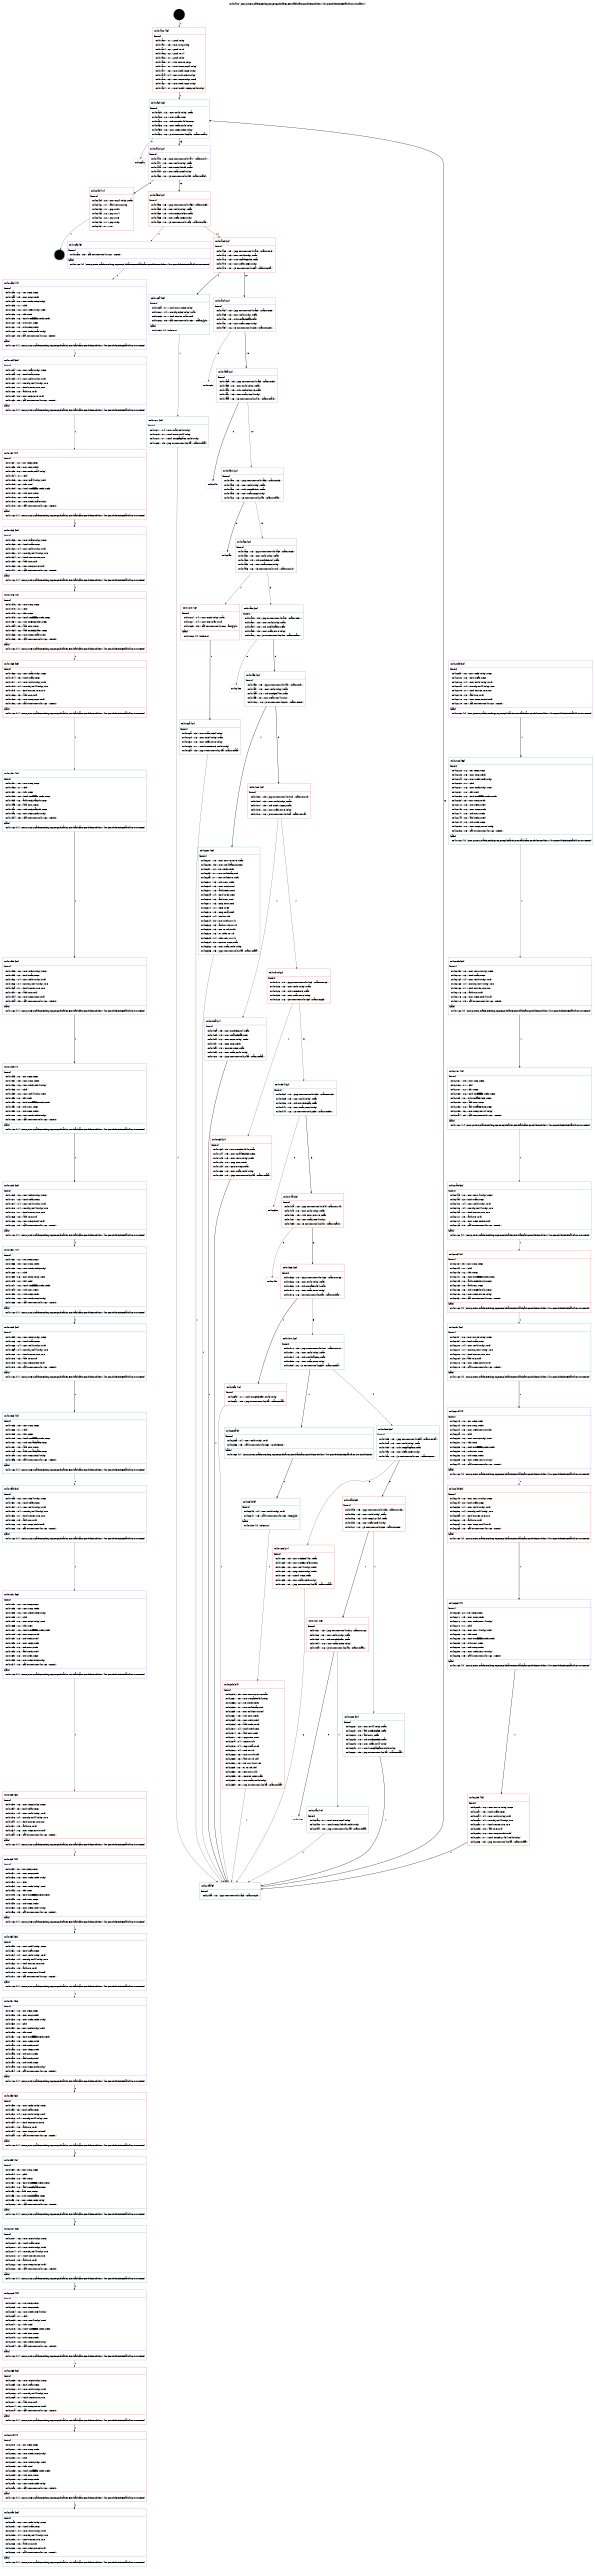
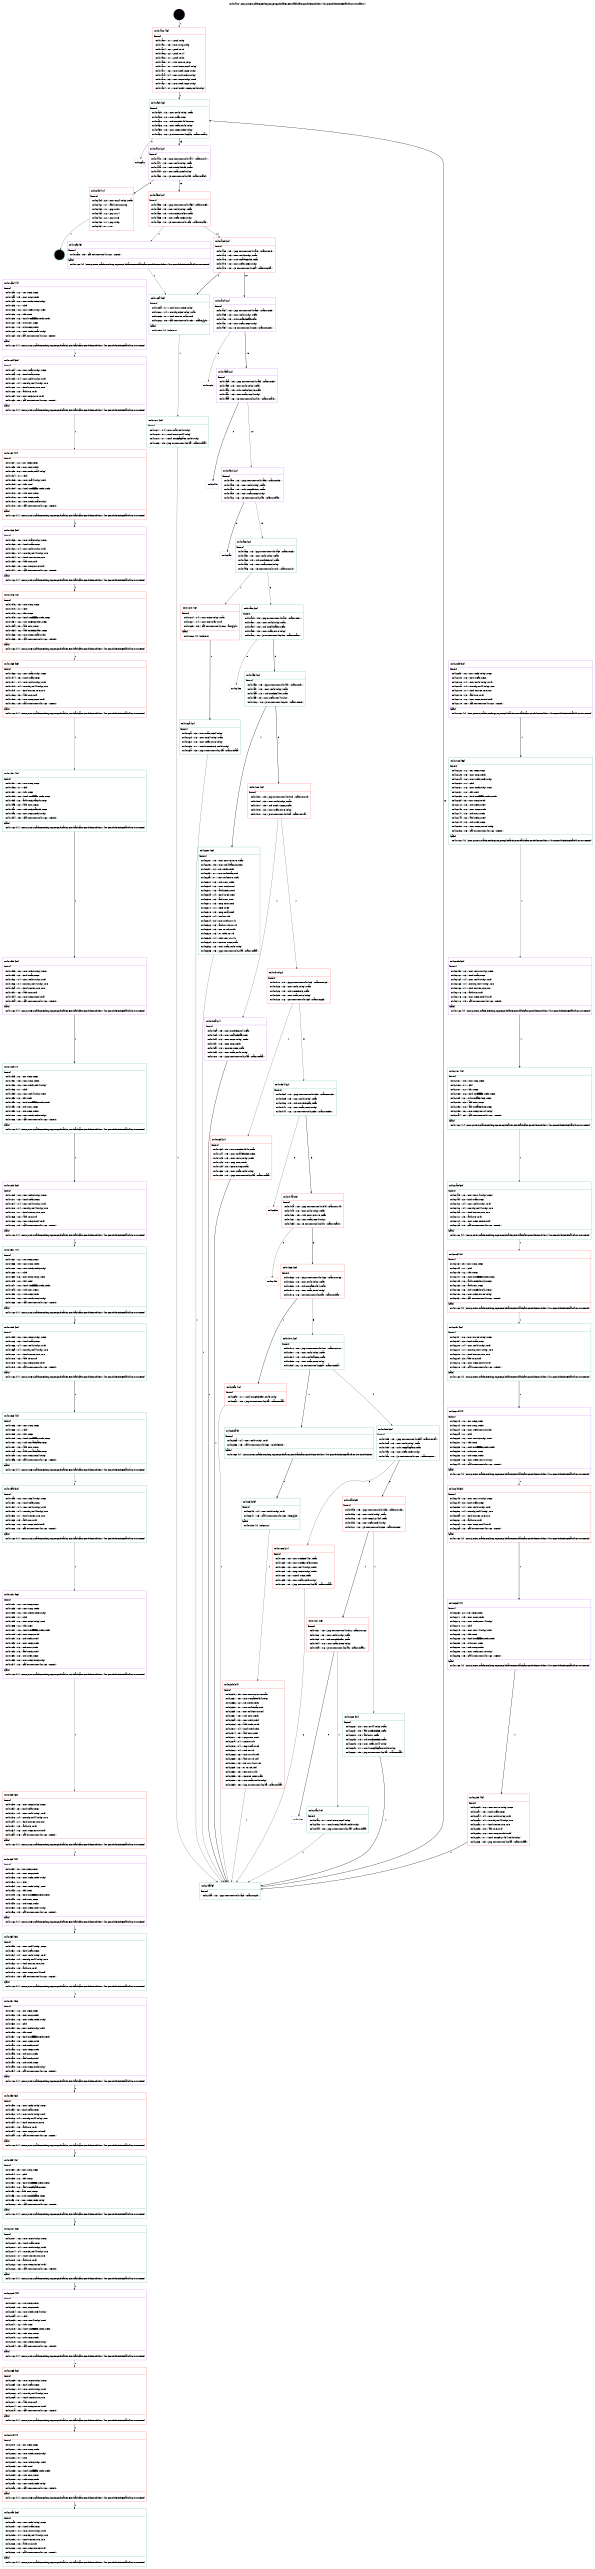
(119, 274) -> (157, 281)
